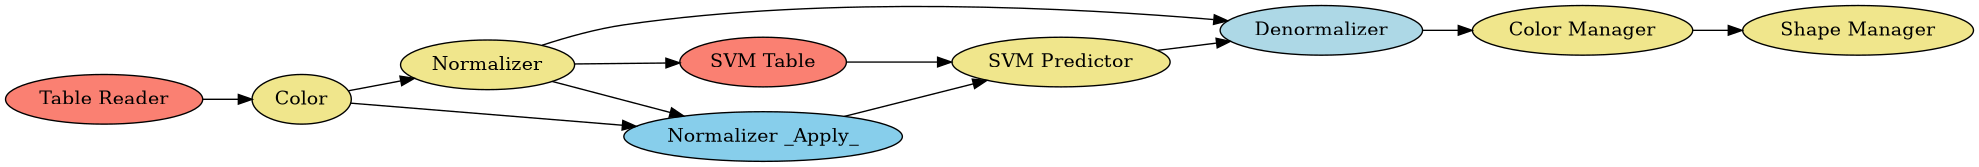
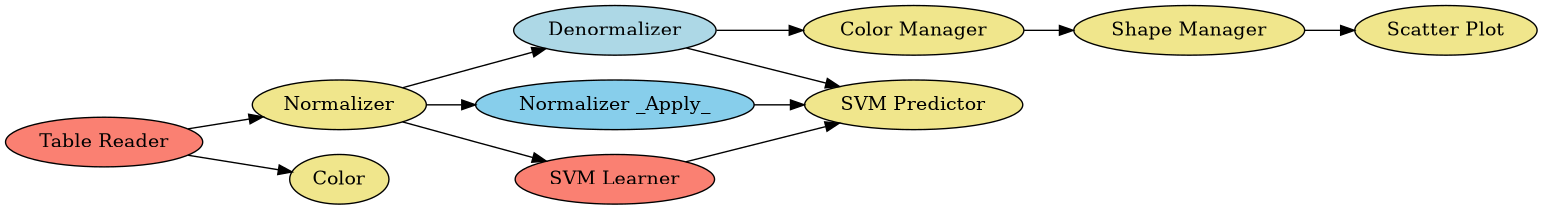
none -> (1446, 30)
(1187, 47) -> (756, 66)
(763, 62) -> (615, 179)
(374, 86) -> (219, 124)
(486, 114) -> none
